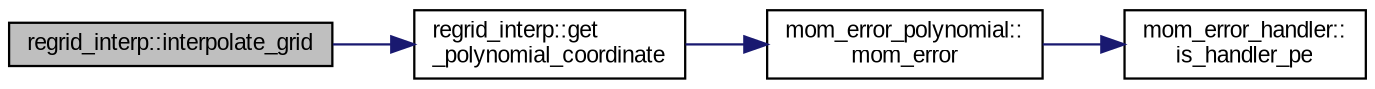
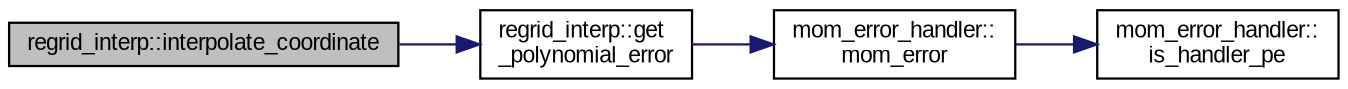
(171, 44) -> (204, 44)
(550, 44) -> (586, 44)
(905, 44) -> (895, 44)
